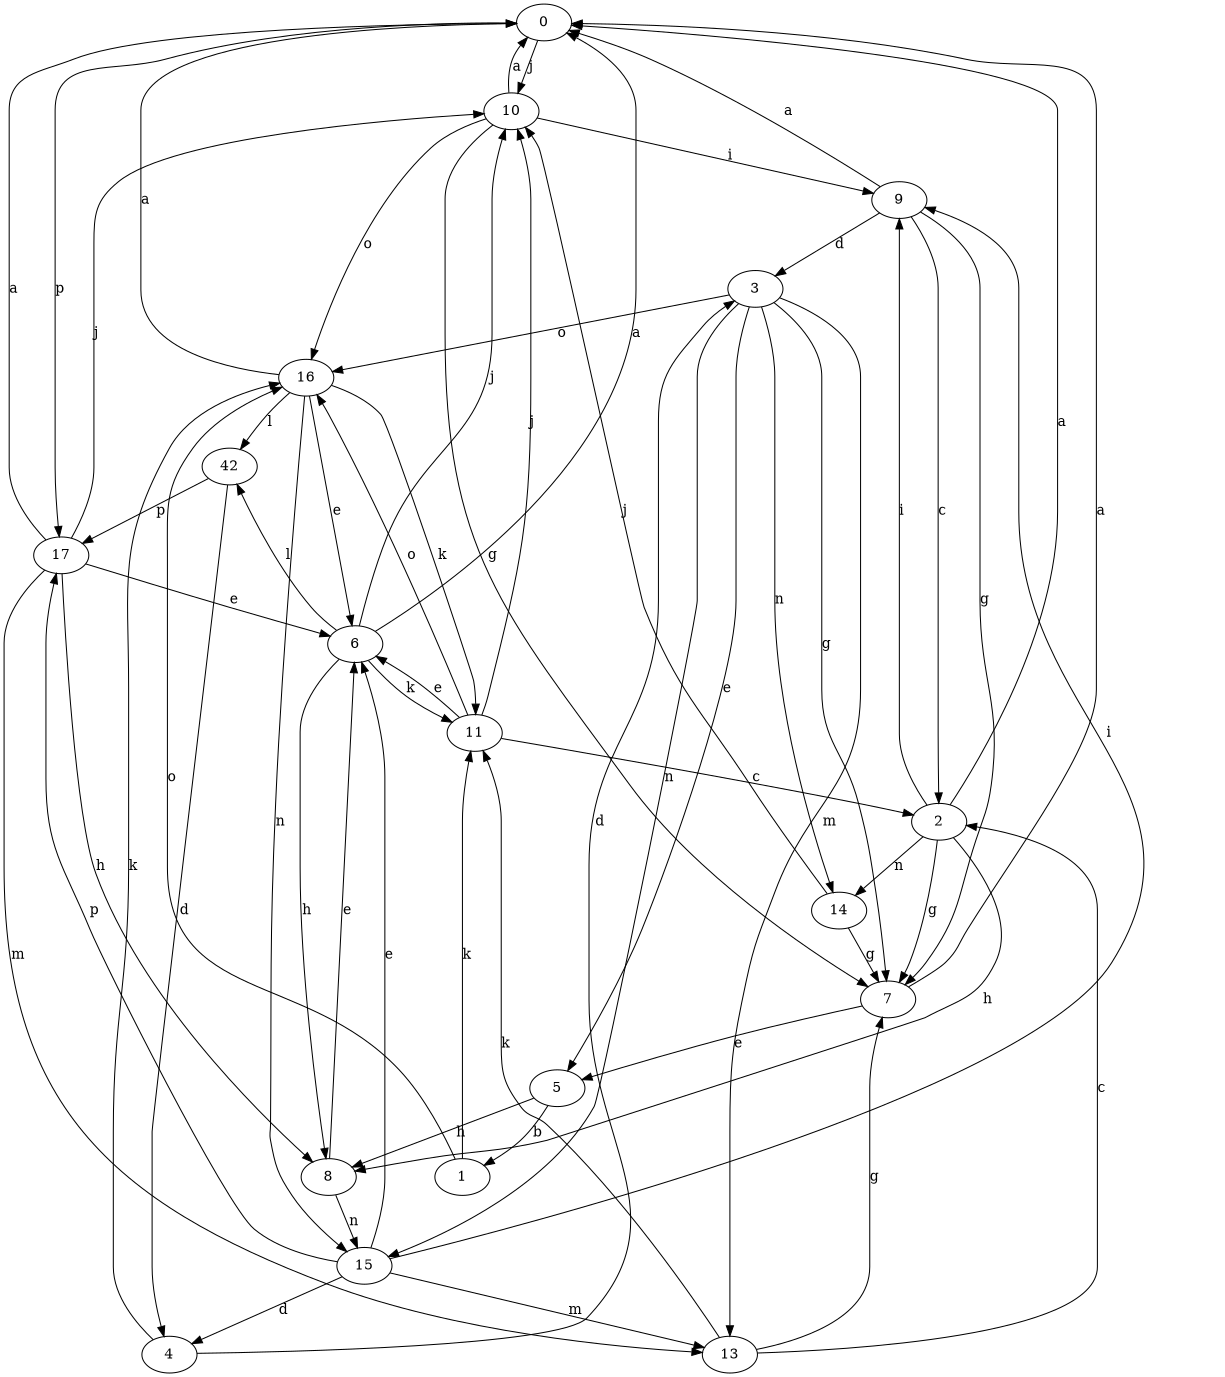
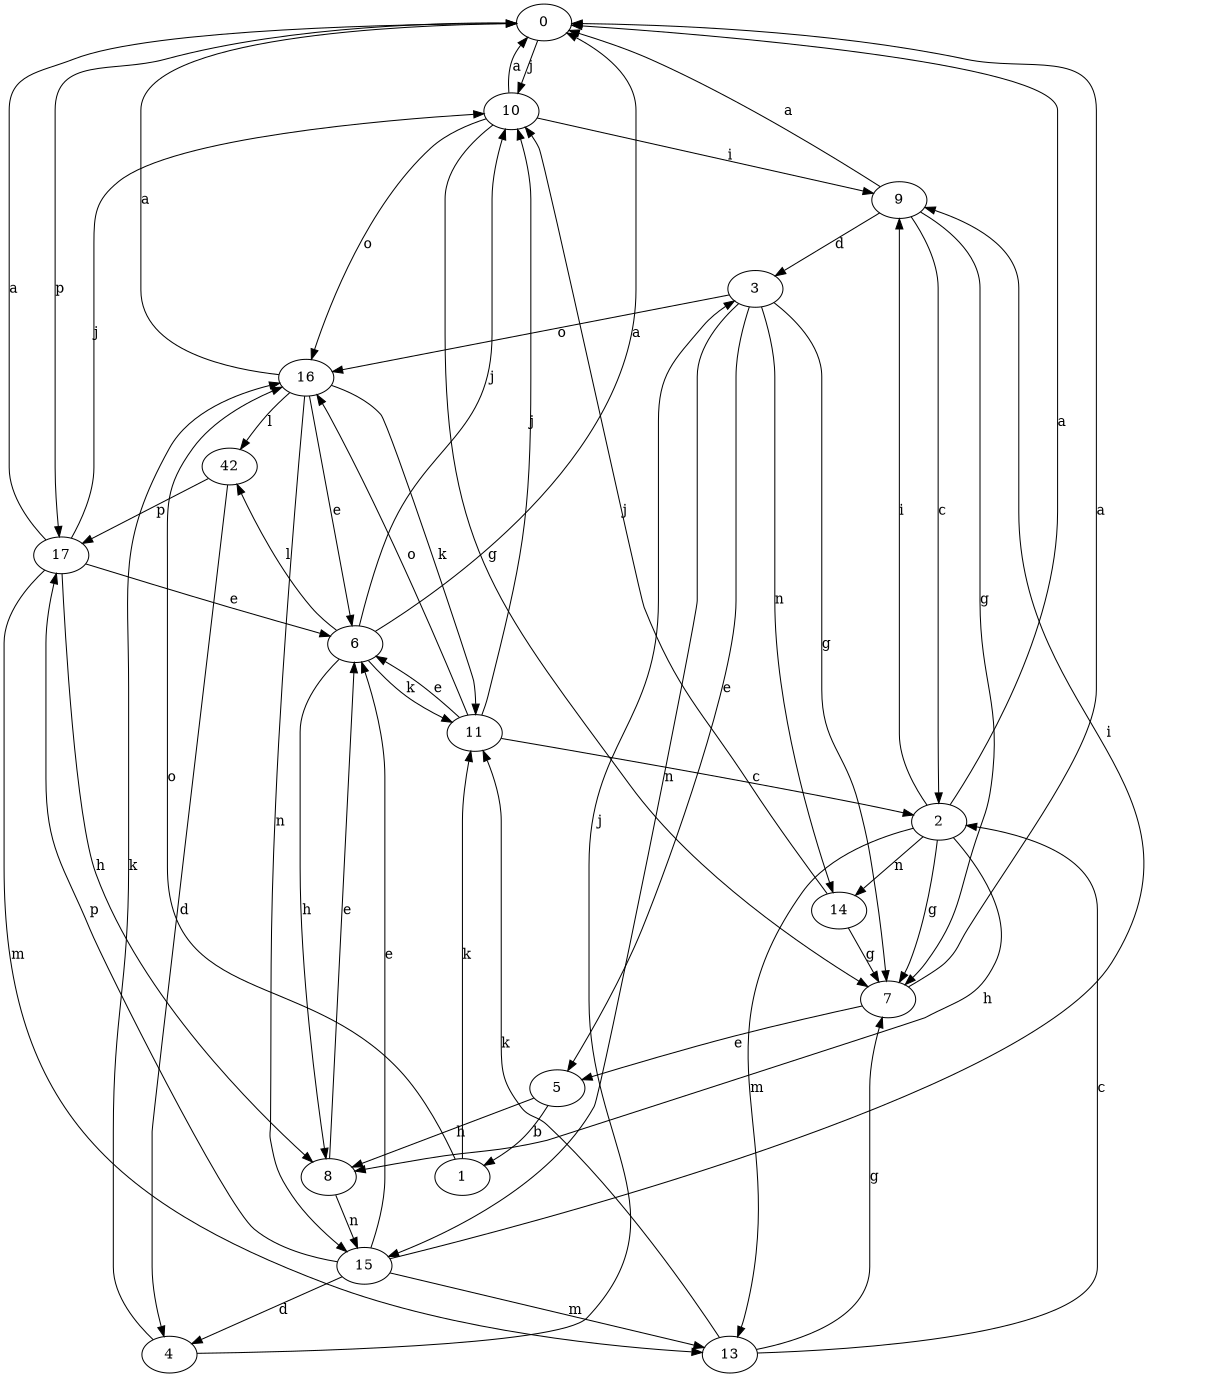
(841, 774) -> (749, 1040)
(600, 822) -> (600, 822)
